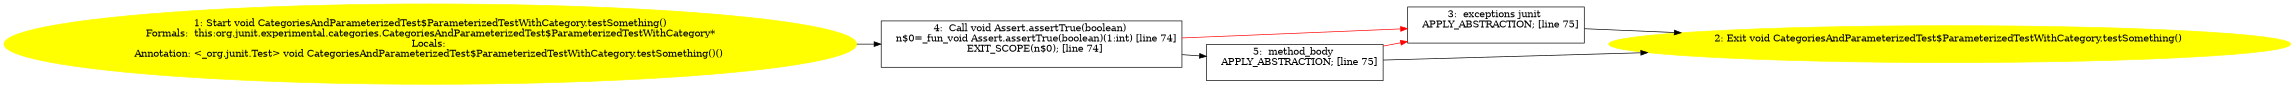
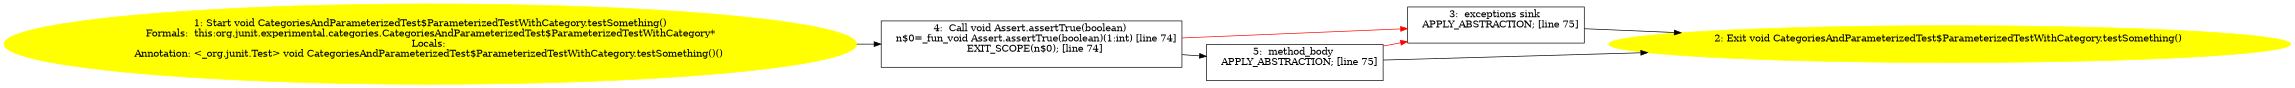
(1496, 25) -> (1496, 25)
